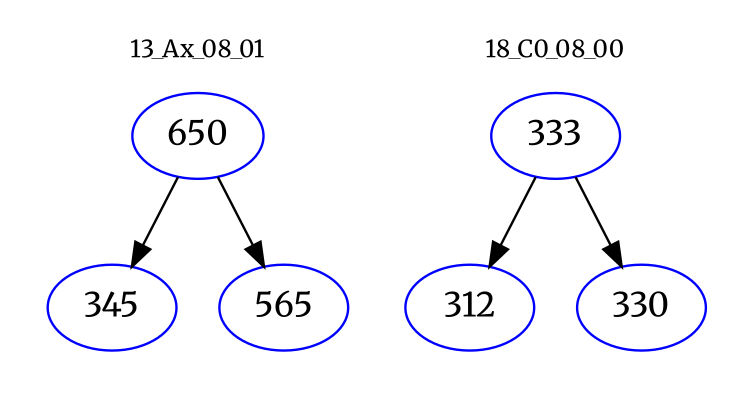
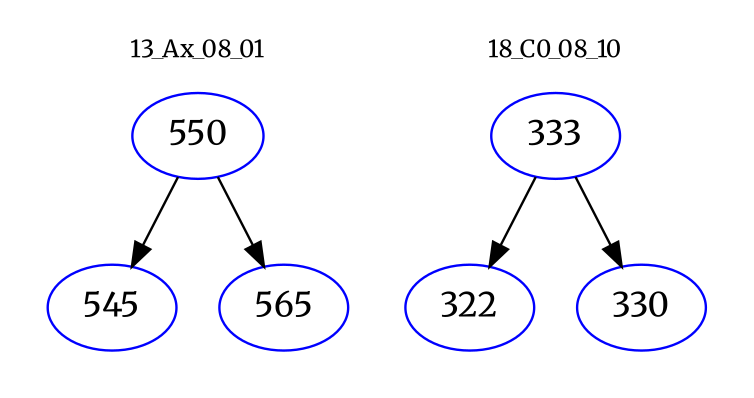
(556, 51) -> (556, 51)
(198, 136) -> (198, 136)
(112, 308) -> (112, 308)
(470, 308) -> (470, 308)
